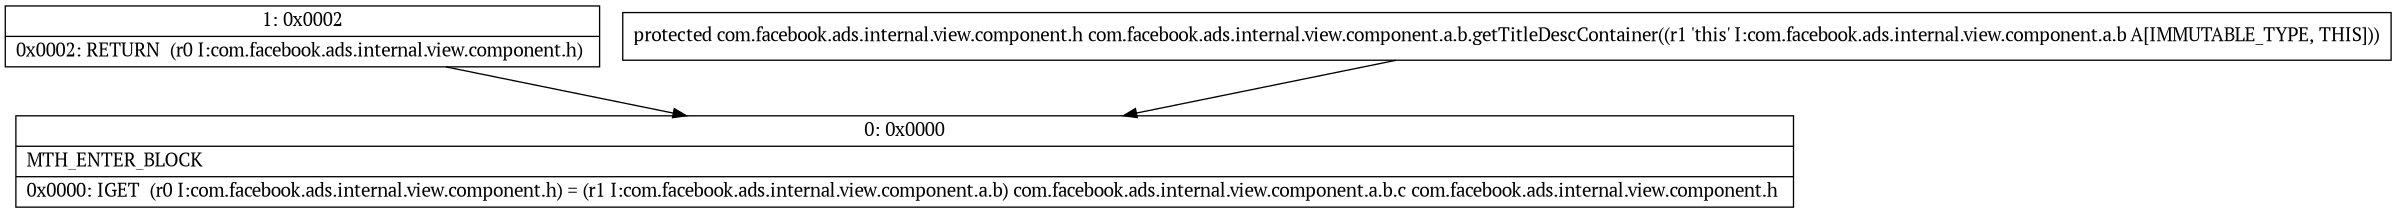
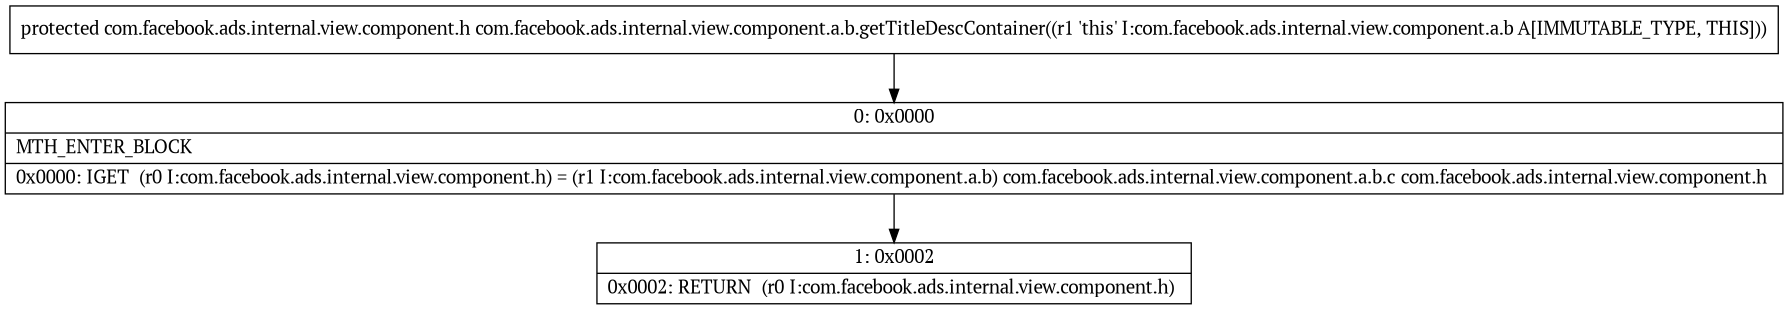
(560, 90) -> (894, 212)
